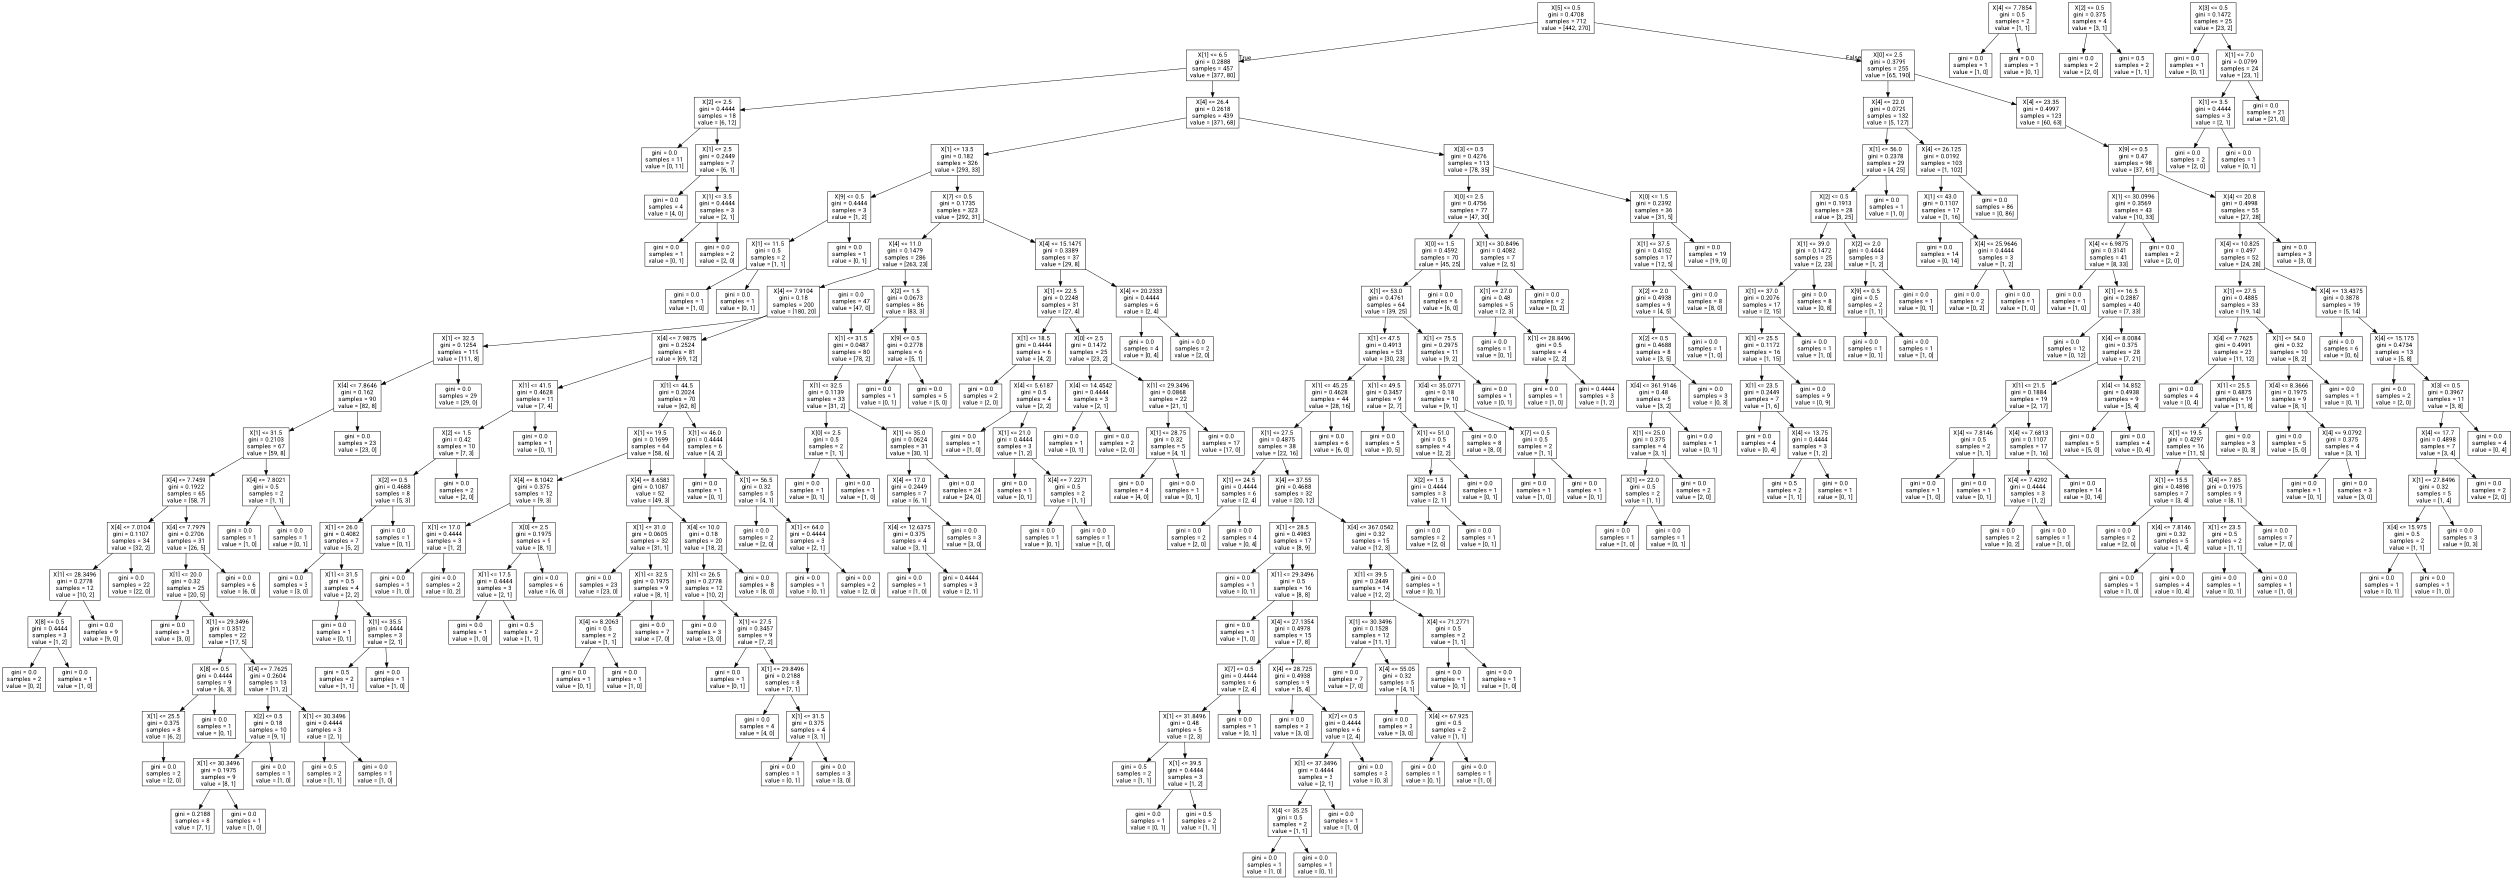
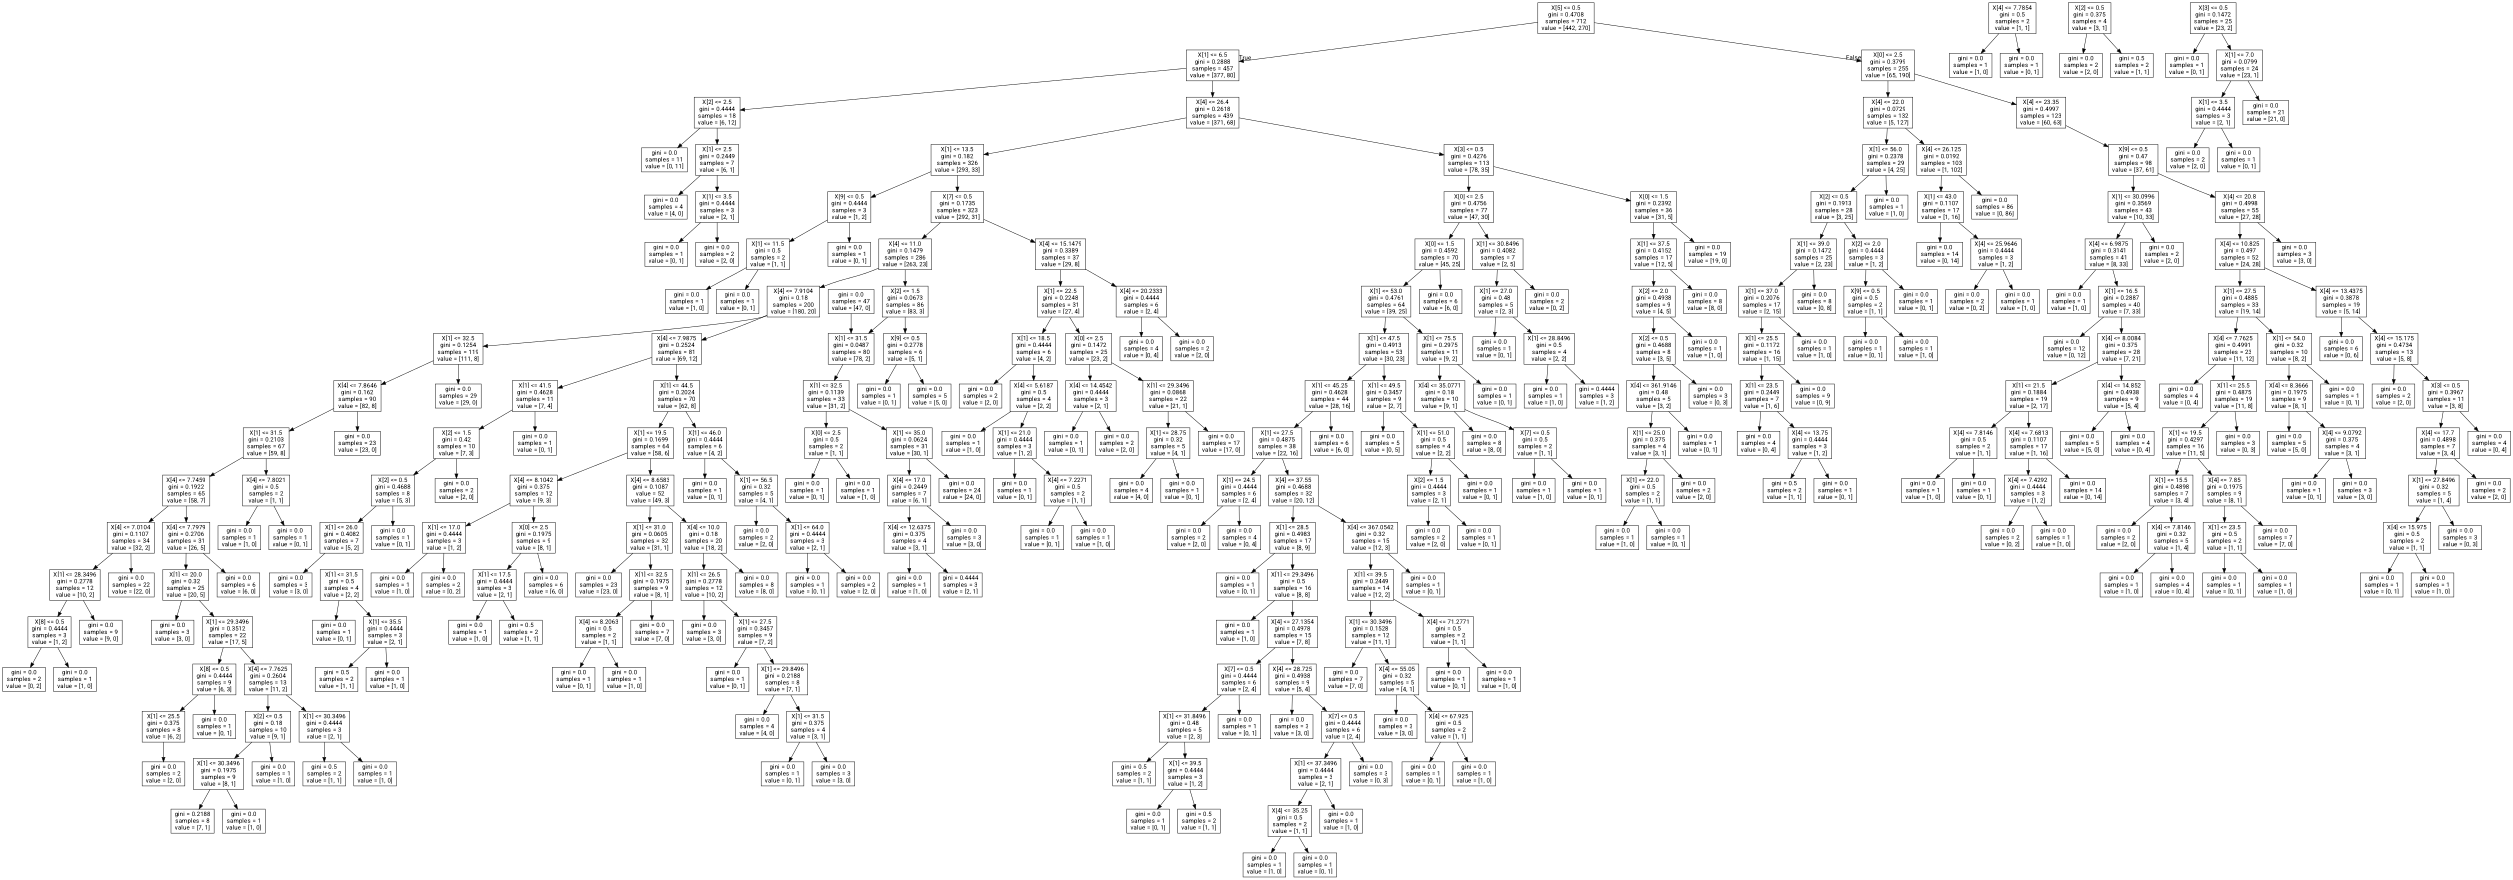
(342, 559) -> none
